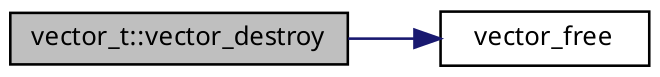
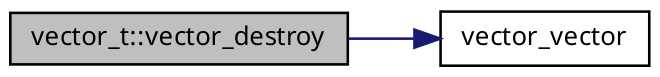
(545, 39) -> (545, 39)
